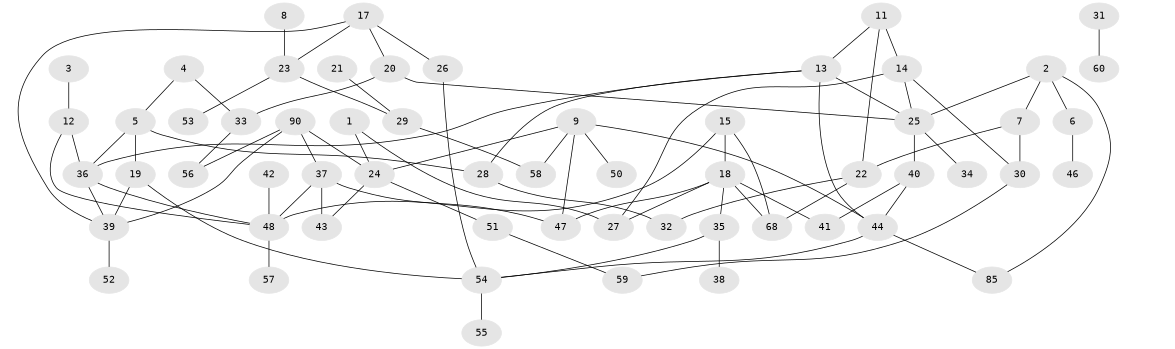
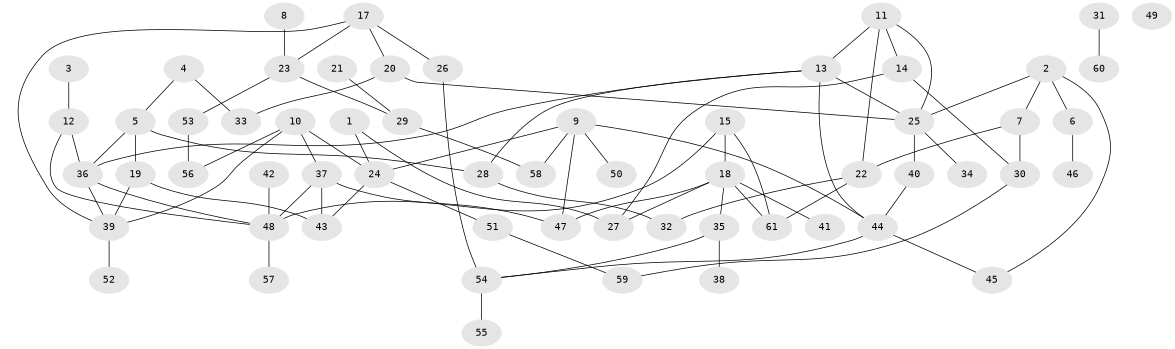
none -> (1152, 16)
(908, 95) -> (930, 61)
(295, 122) -> (295, 122)
(212, 151) -> (188, 151)
(870, 201) -> none
(772, 227) -> (772, 227)
(297, 257) -> (229, 201)
(992, 280) -> (992, 280)
